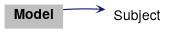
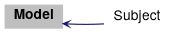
(81, 9) -> (86, 24)
